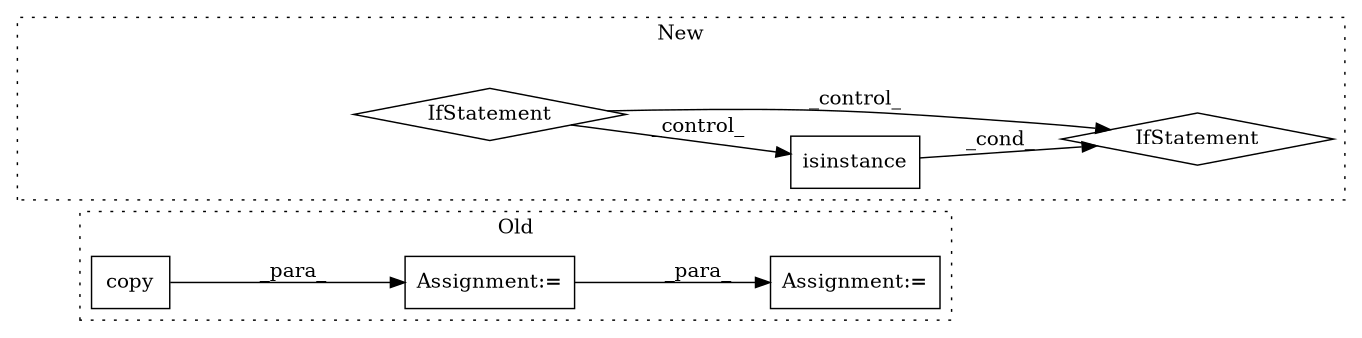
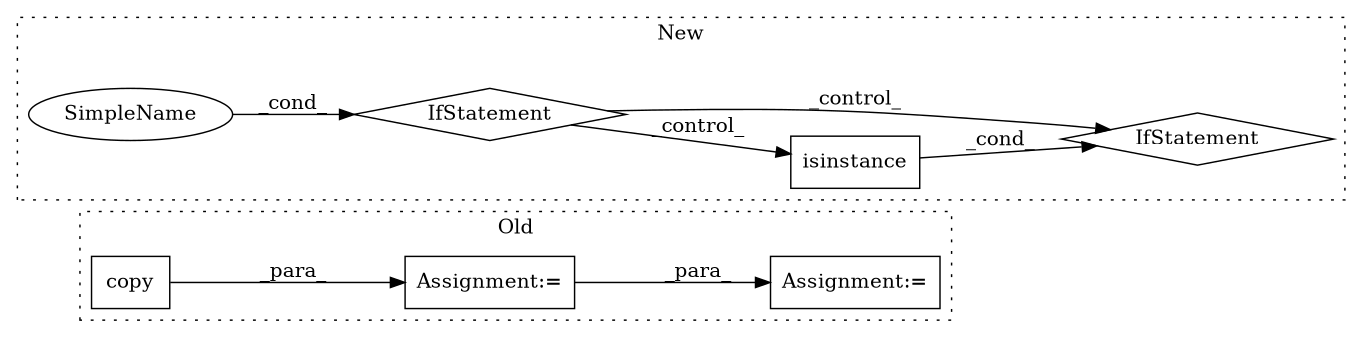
none -> (131, 114)
